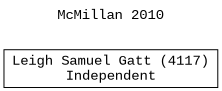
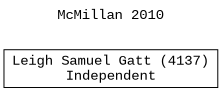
(111, 69) -> (111, 69)
